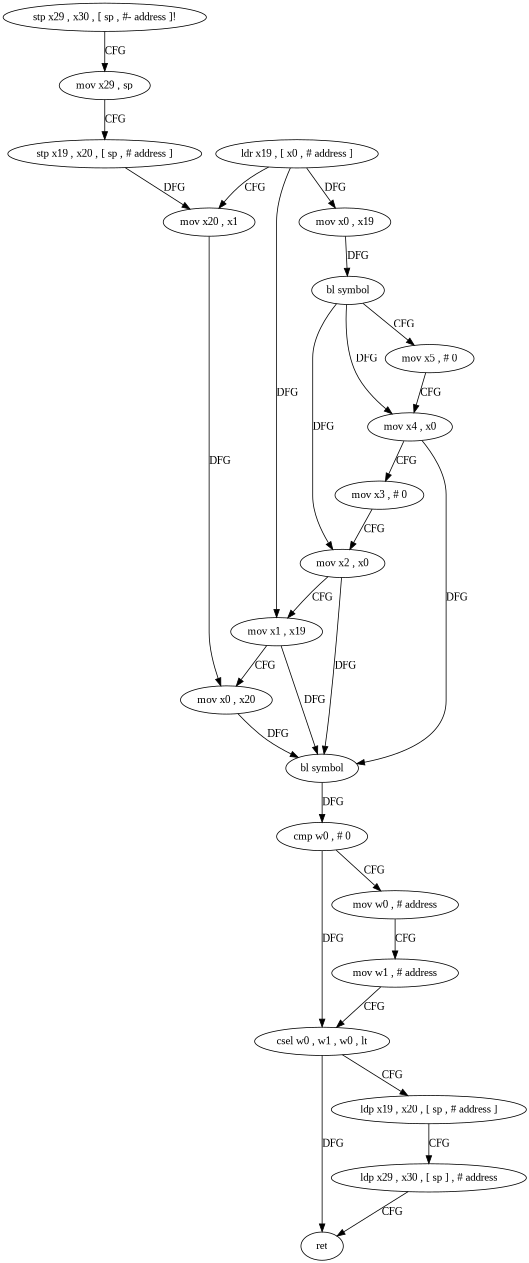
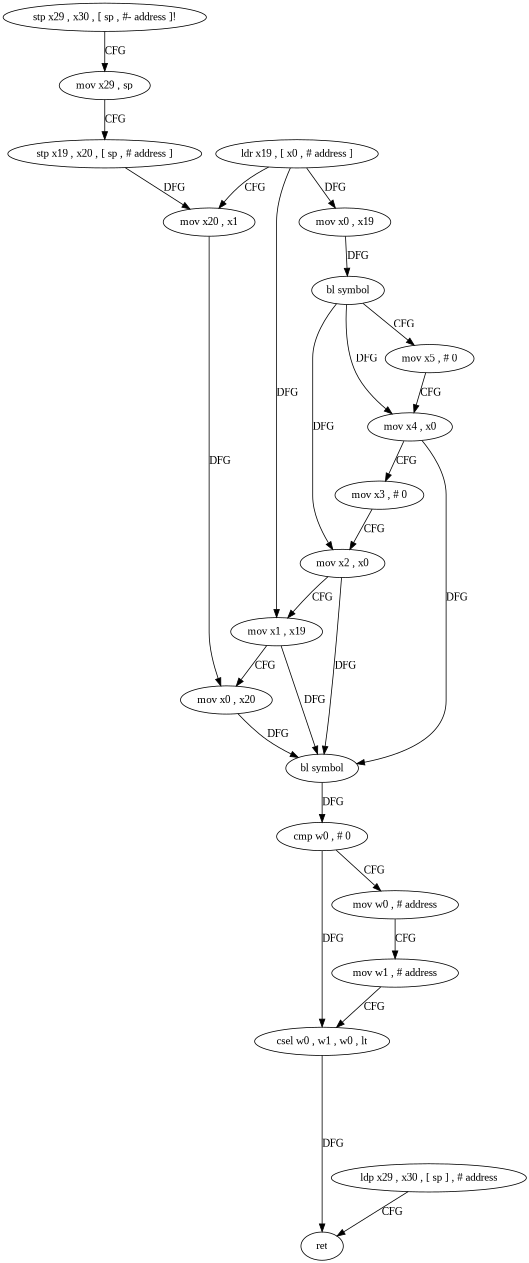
(429, 1110) -> none
